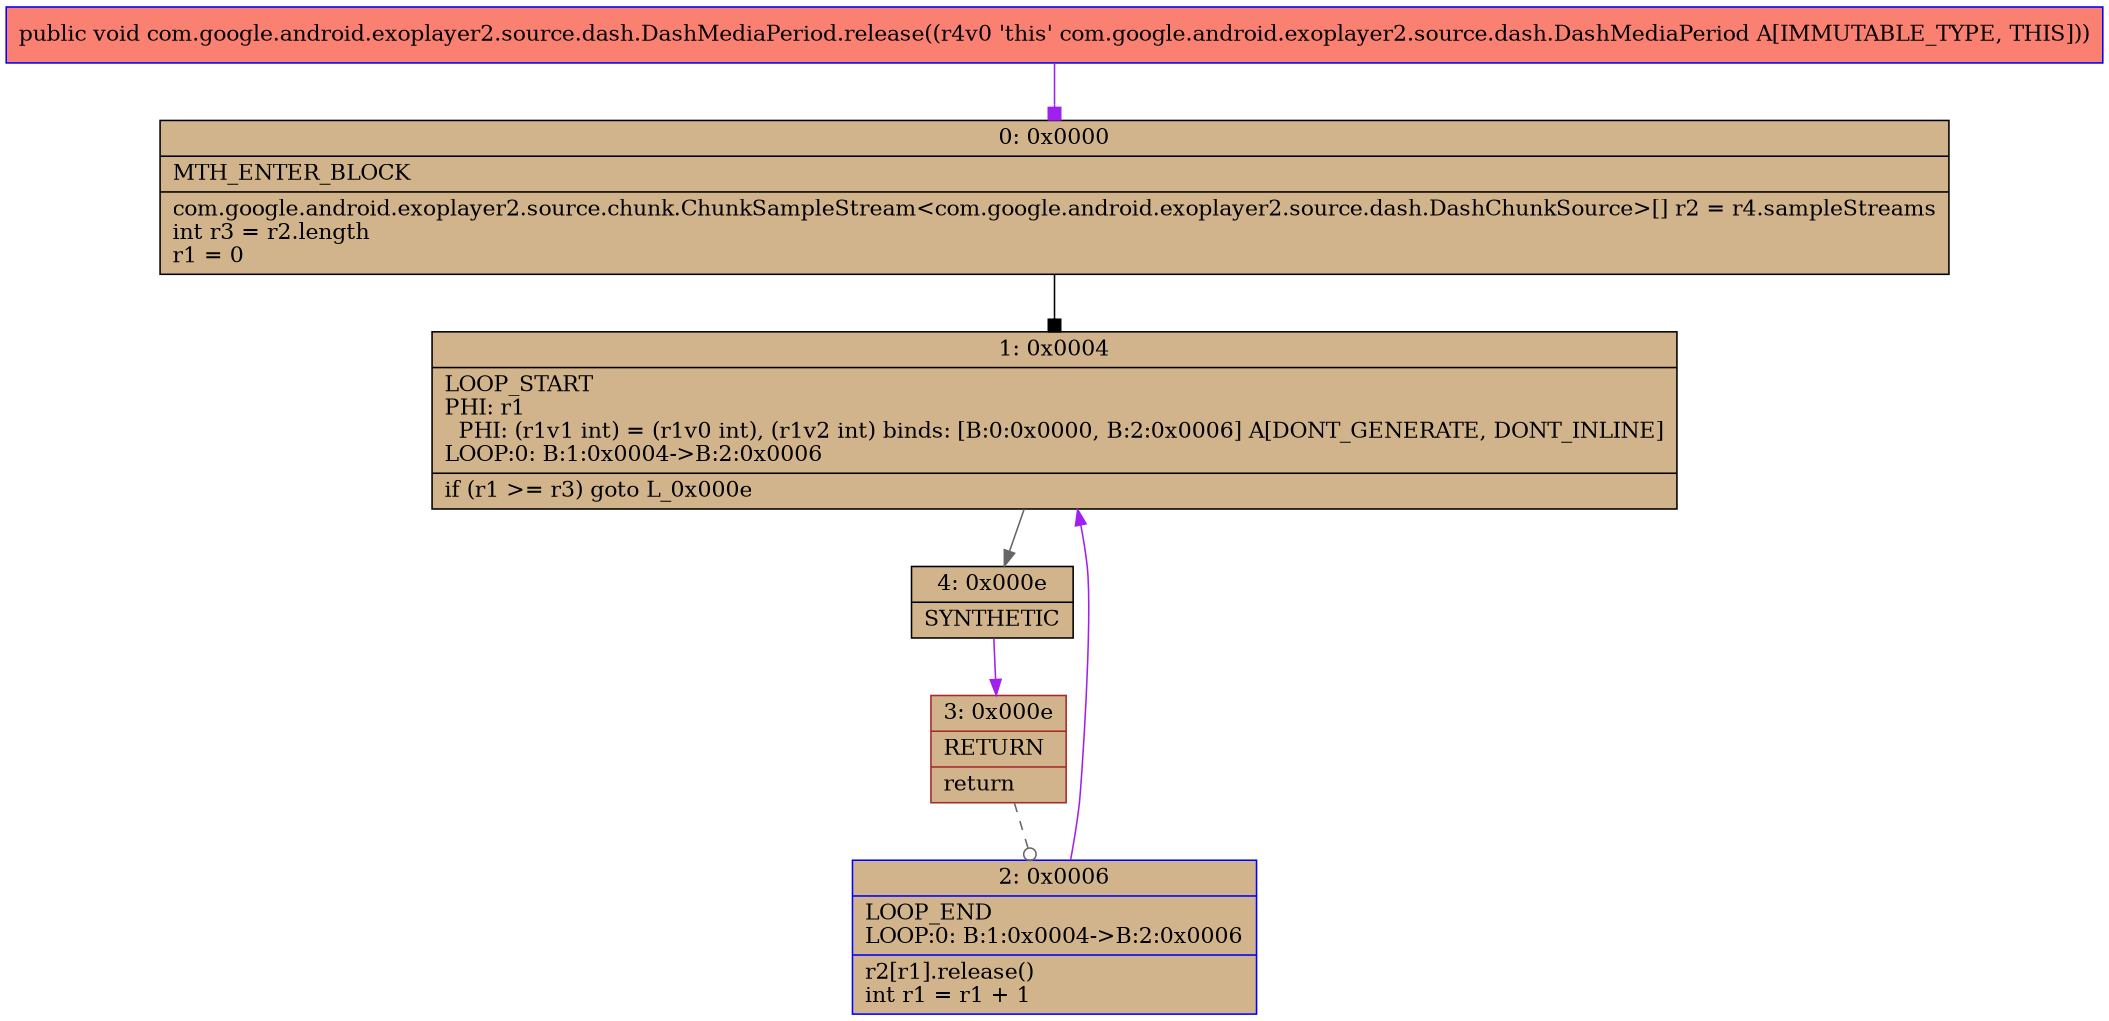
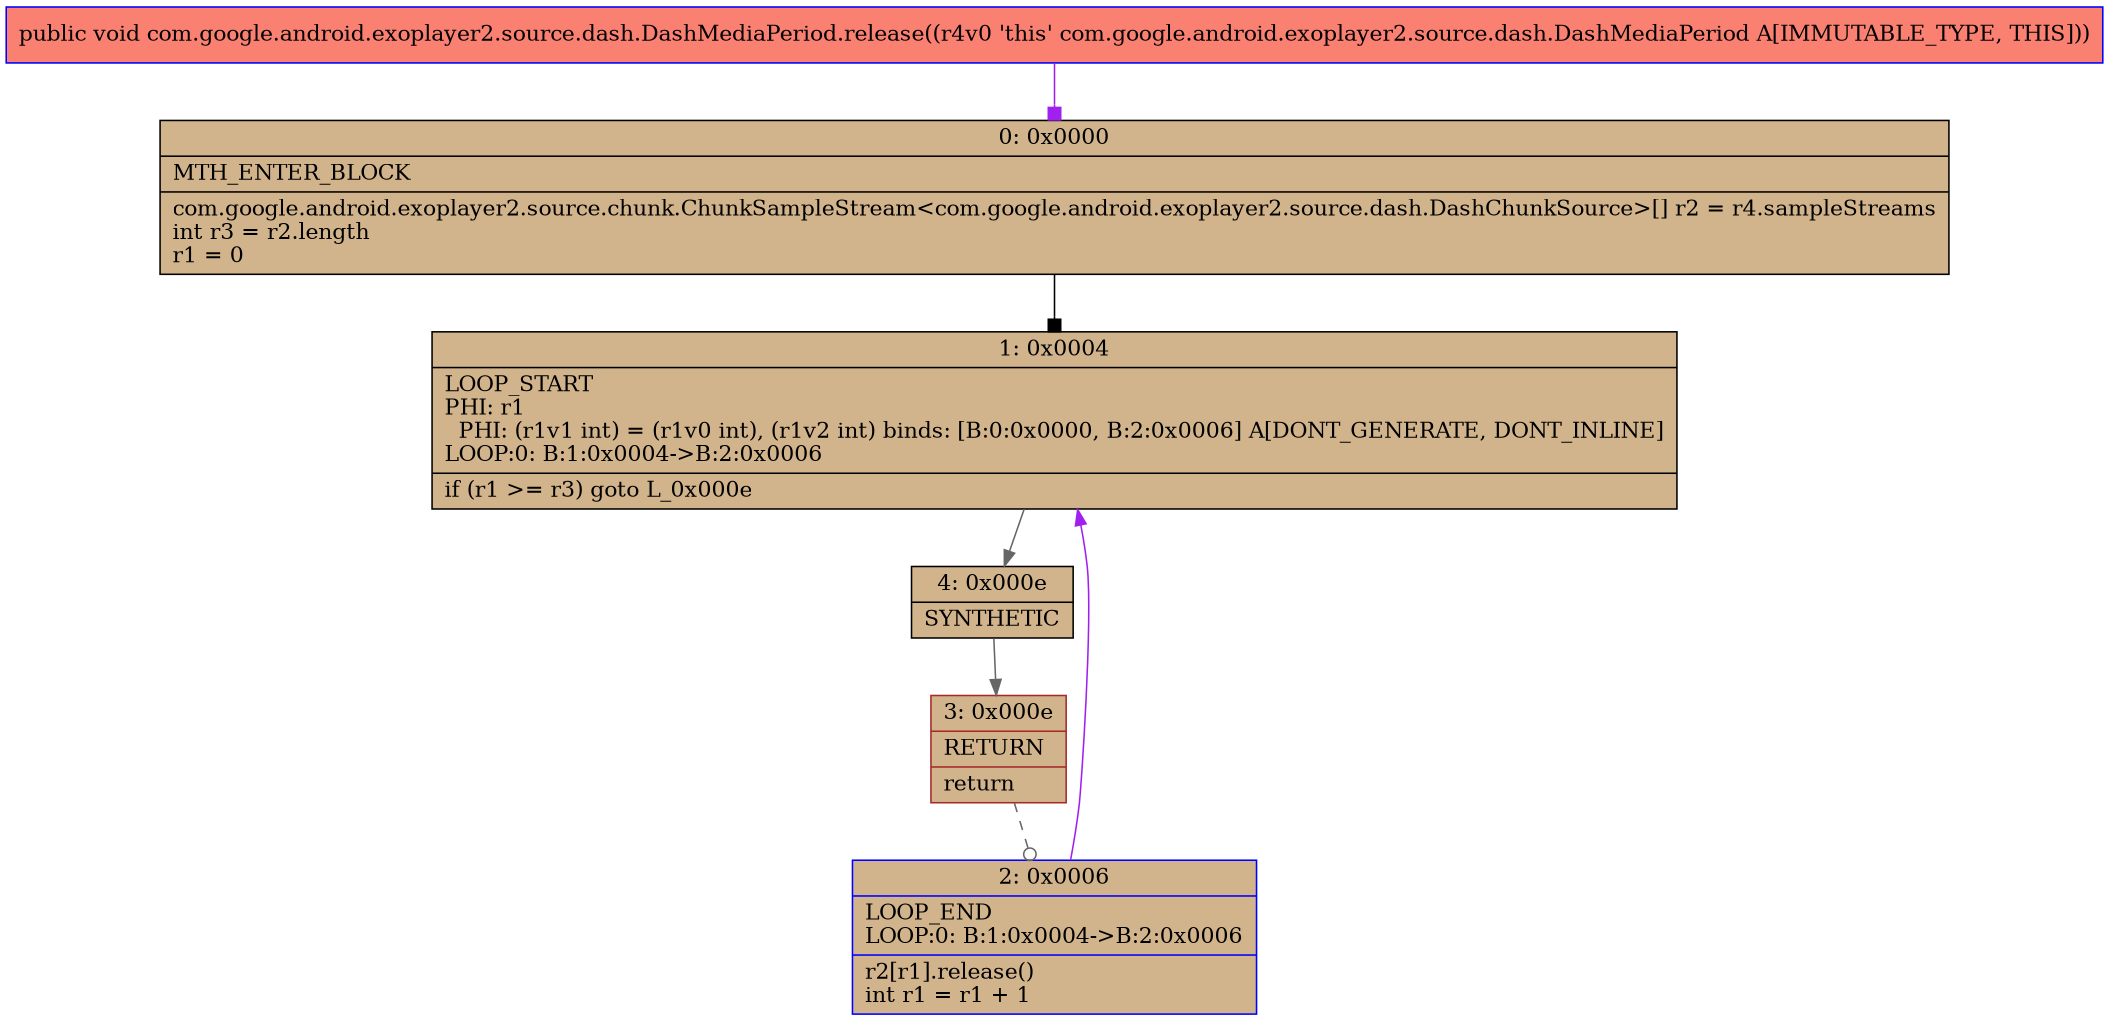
(995, 659) -> (995, 659)
